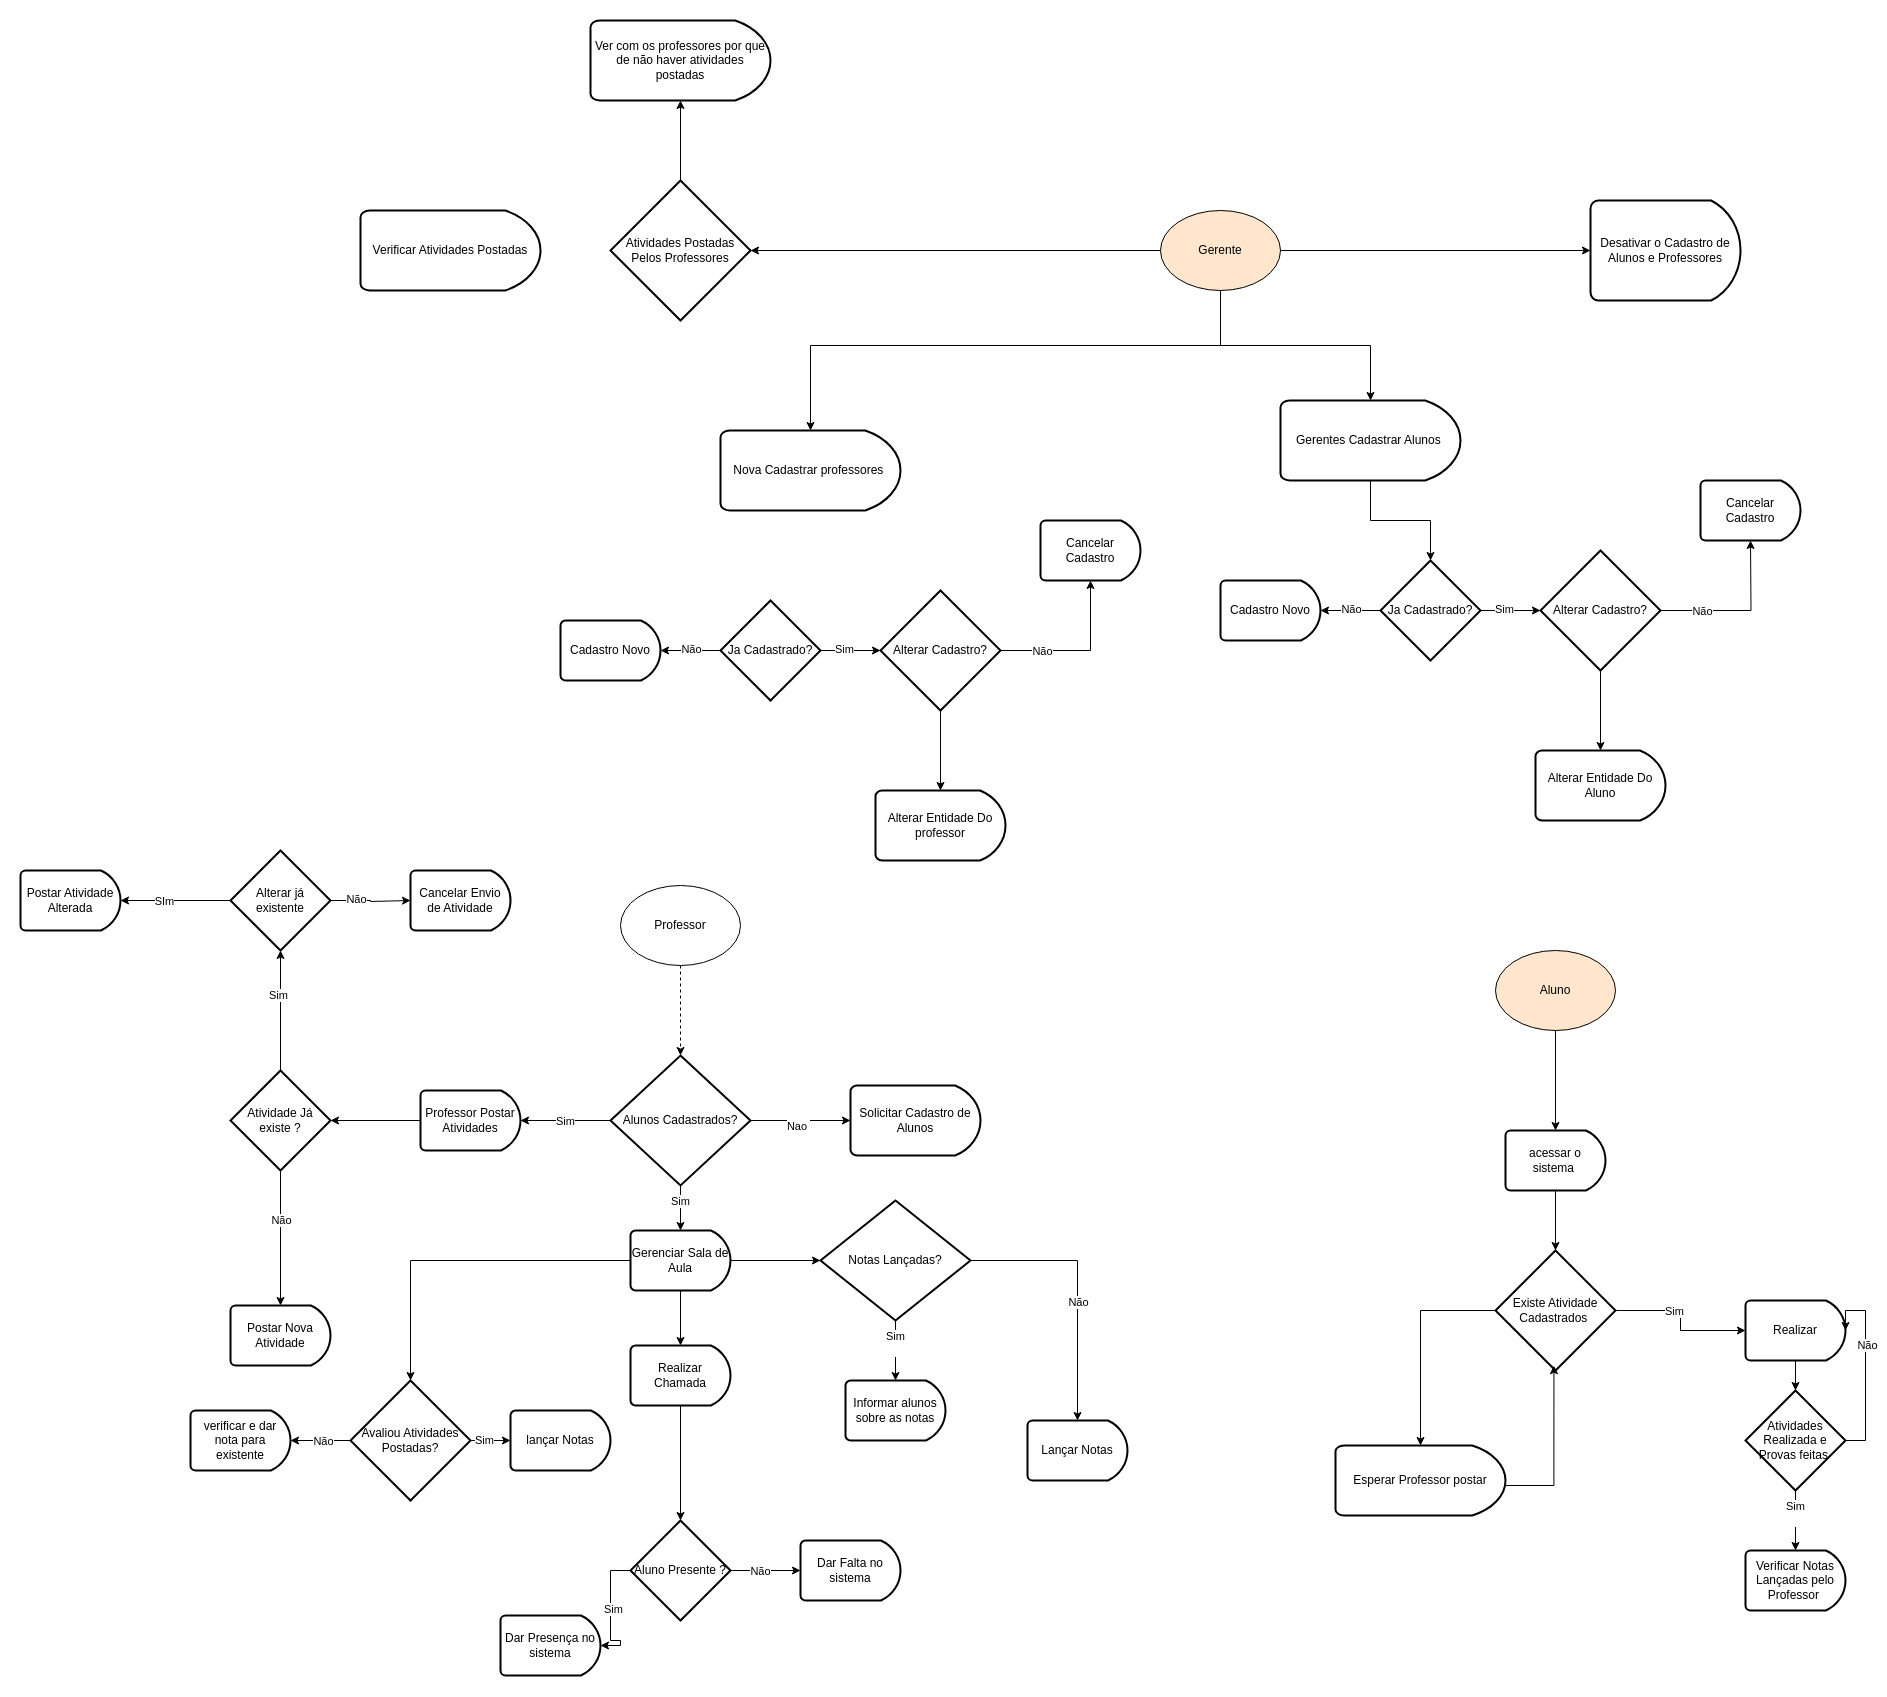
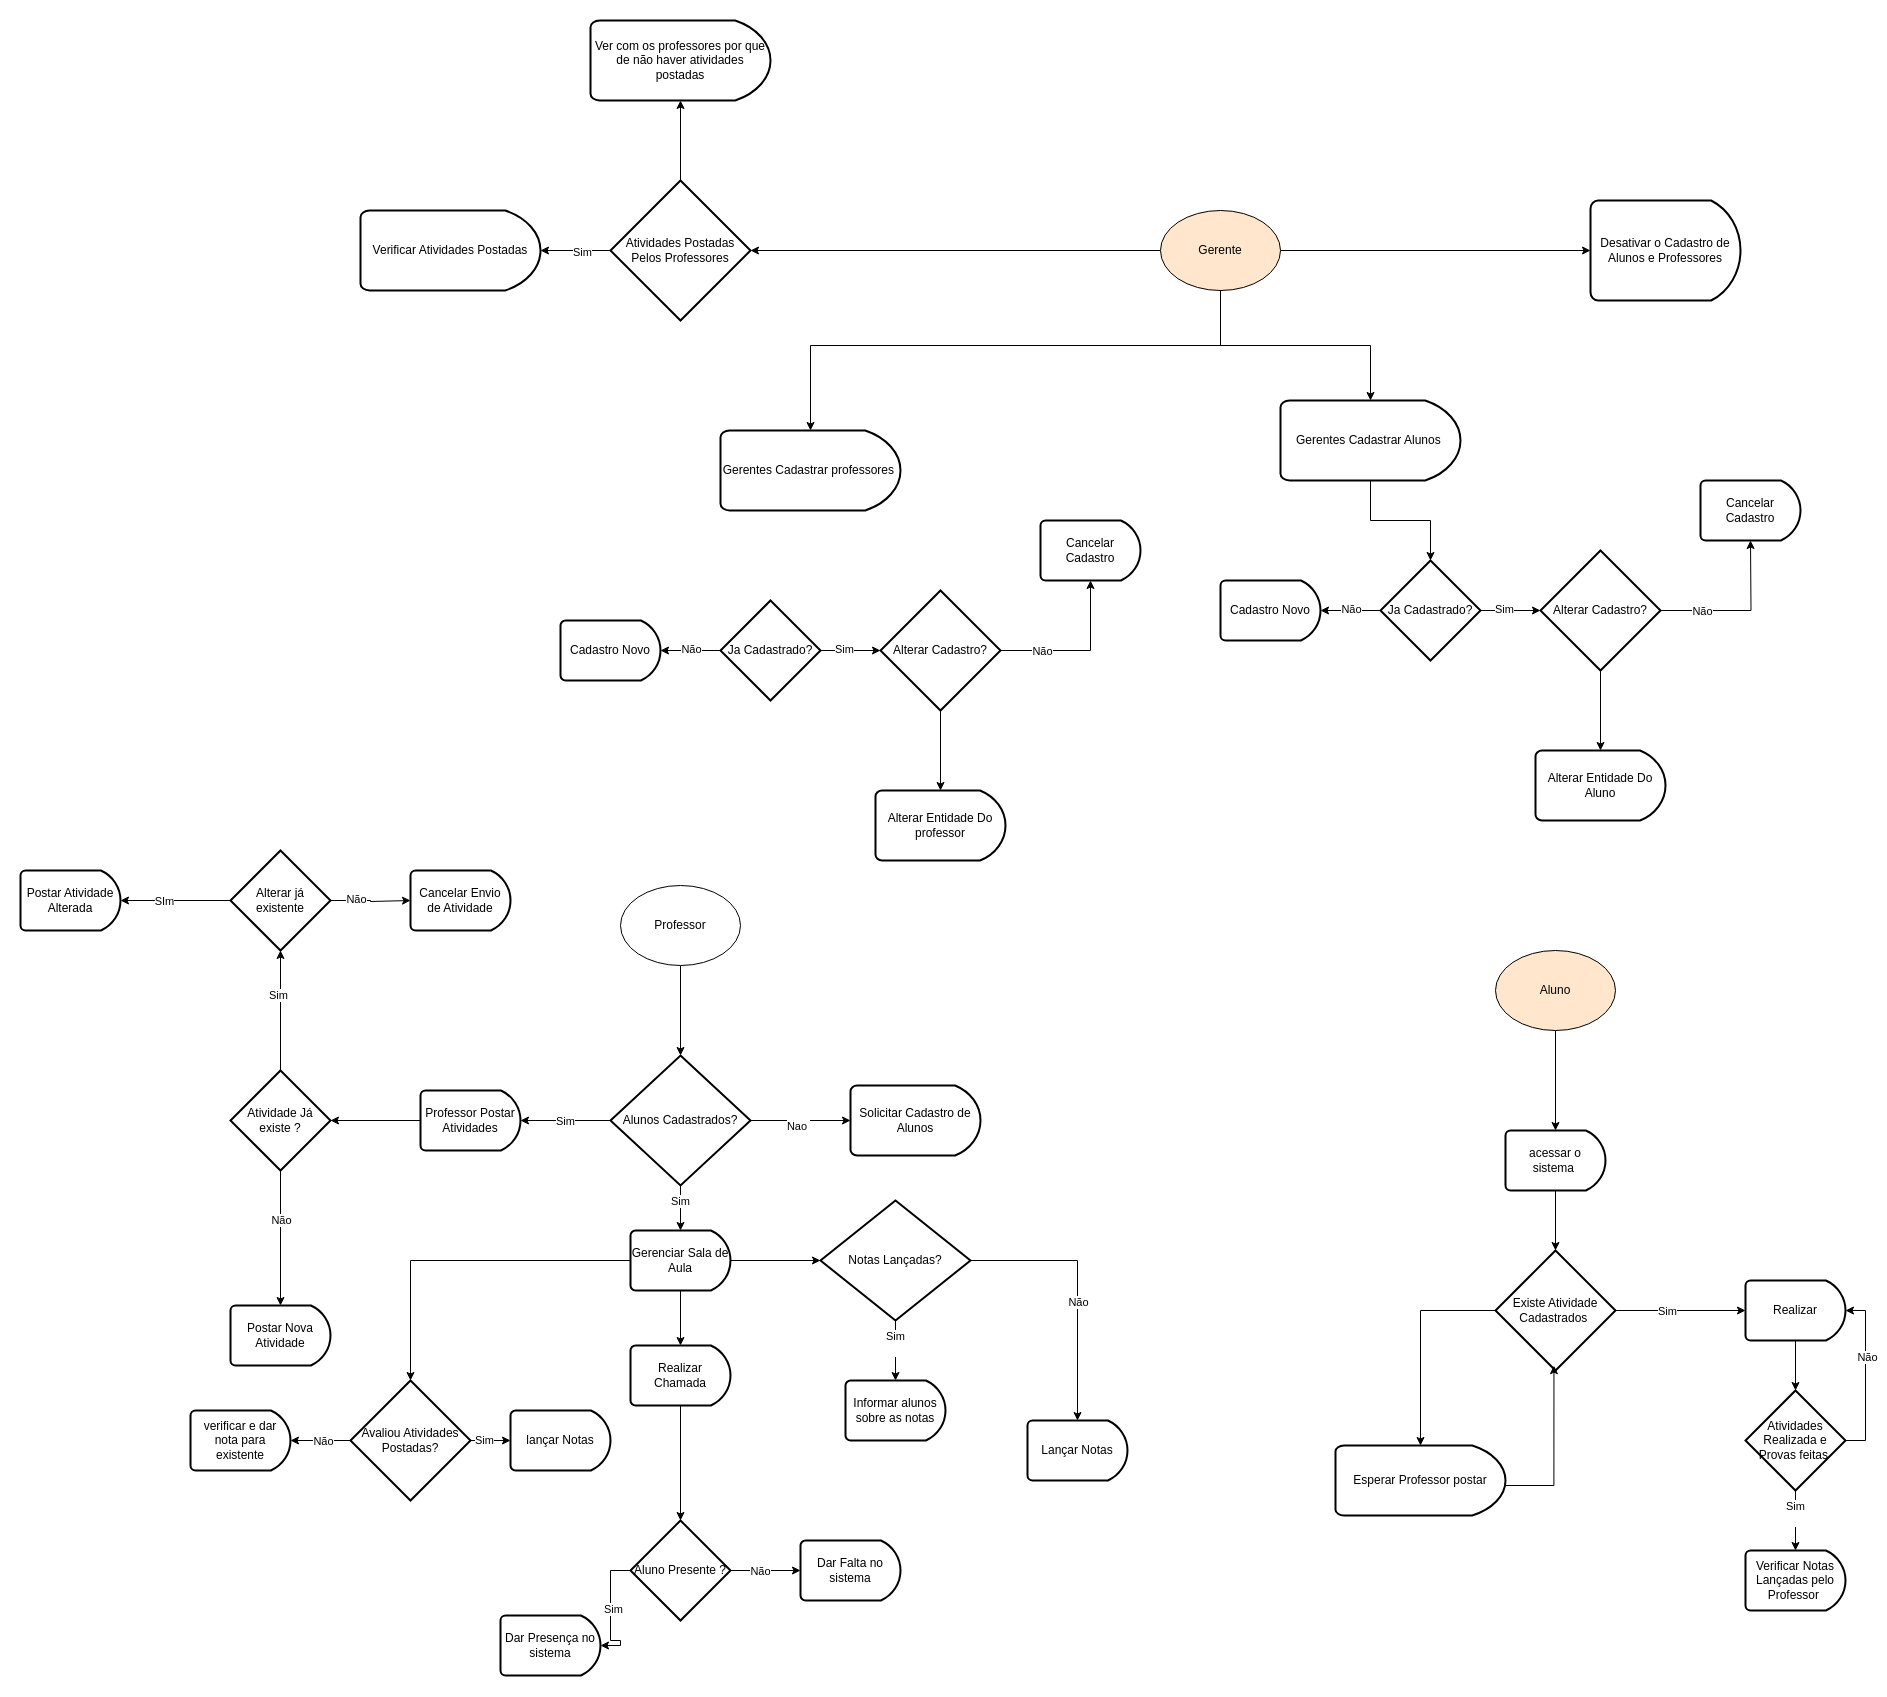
none -> (579, 251)
(811, 471) -> (811, 471)
(681, 1007) -> (681, 1007)
(1796, 1331) -> (1796, 1311)
